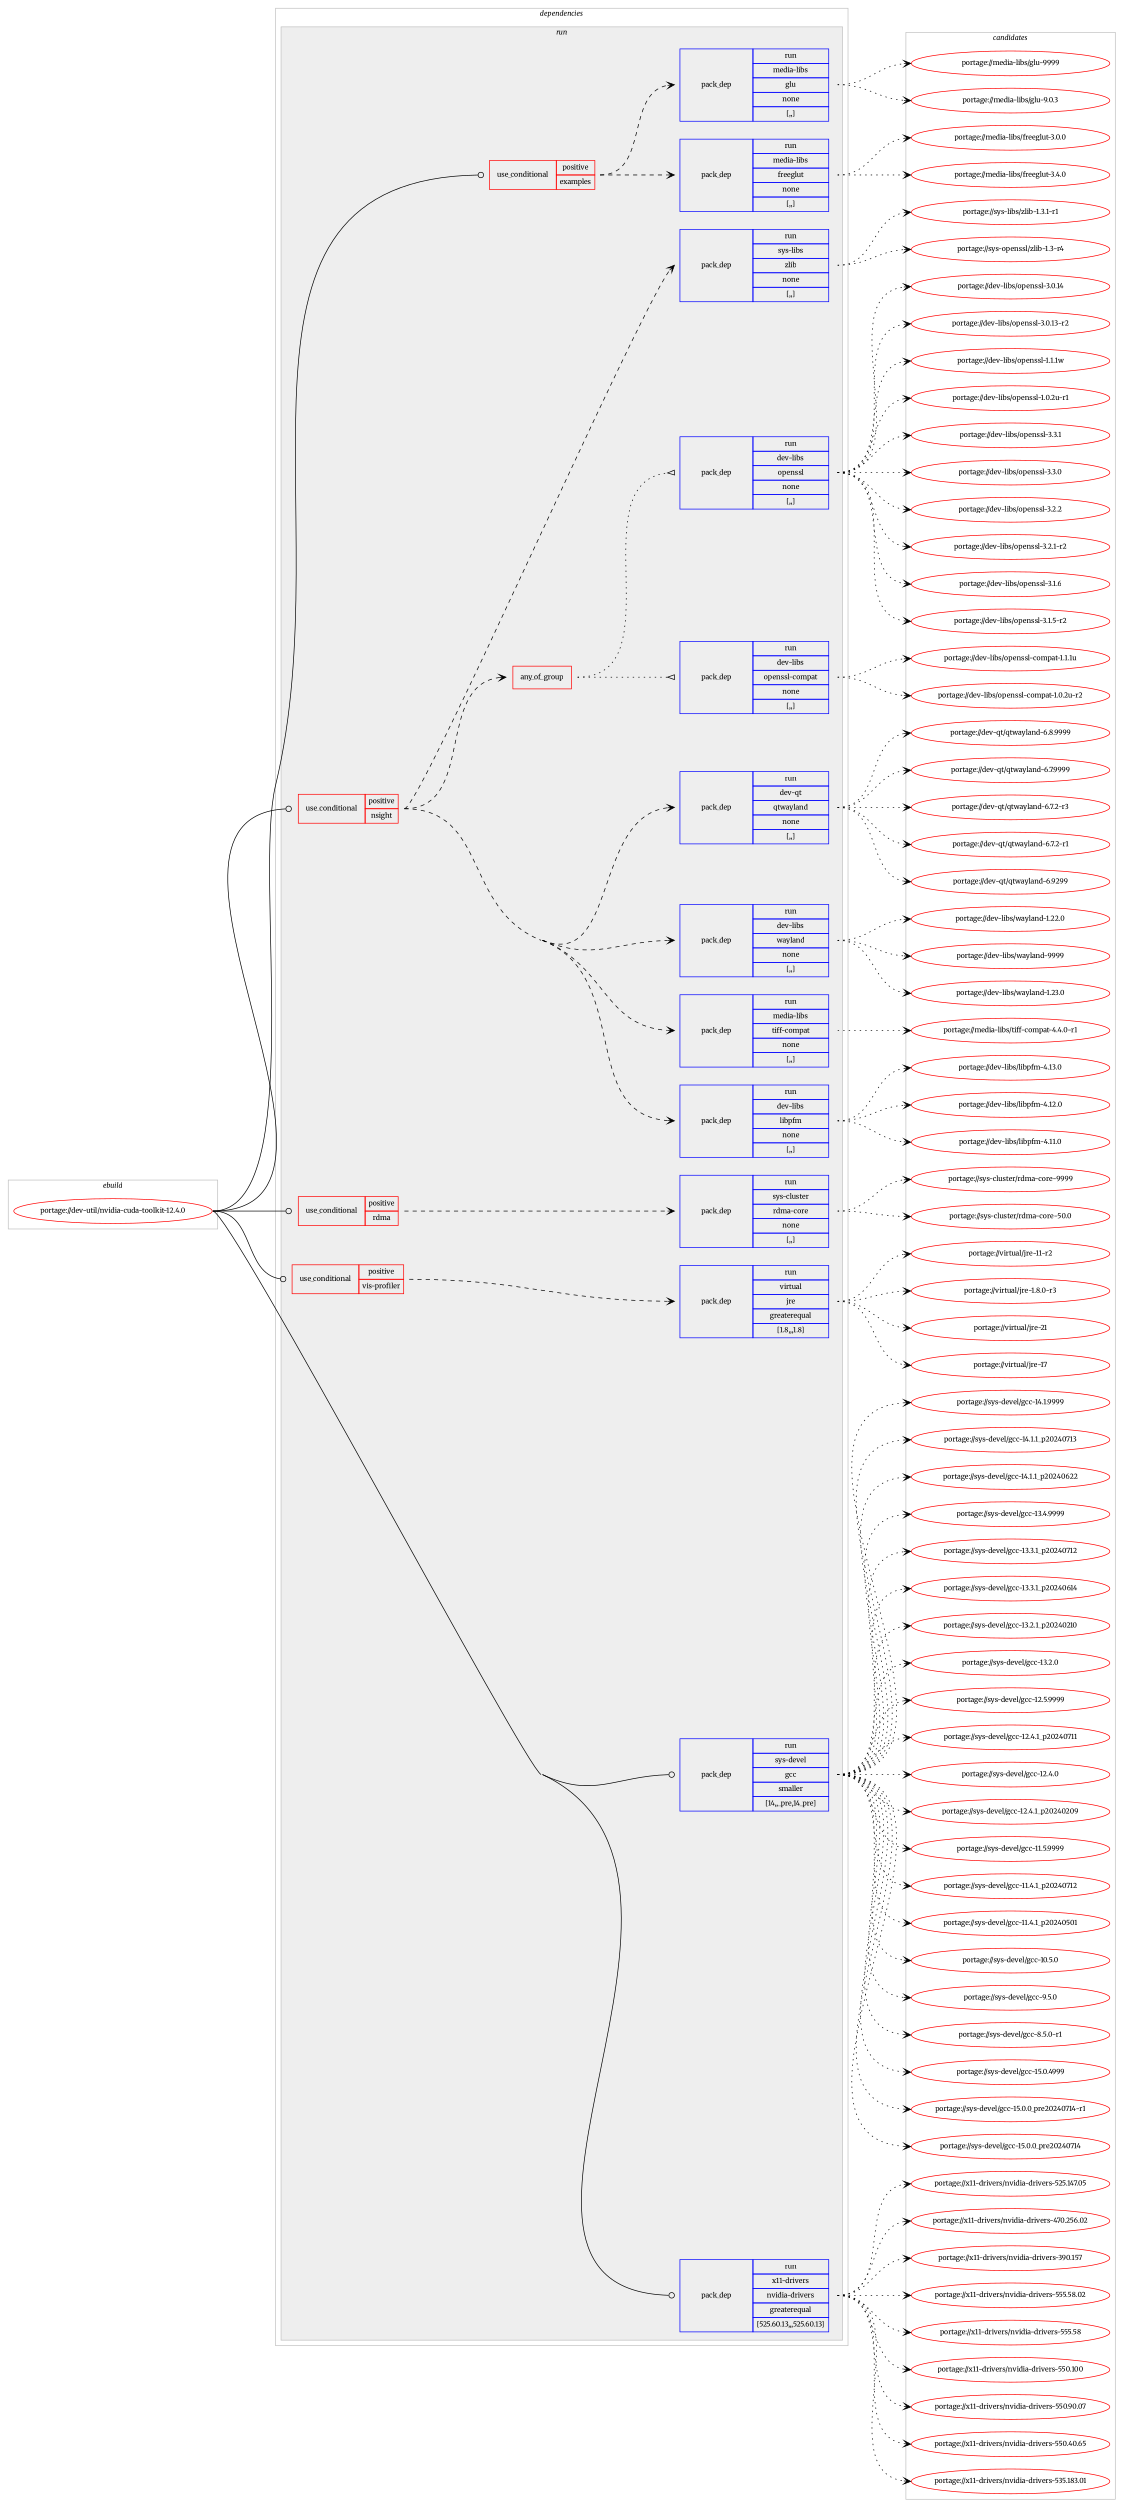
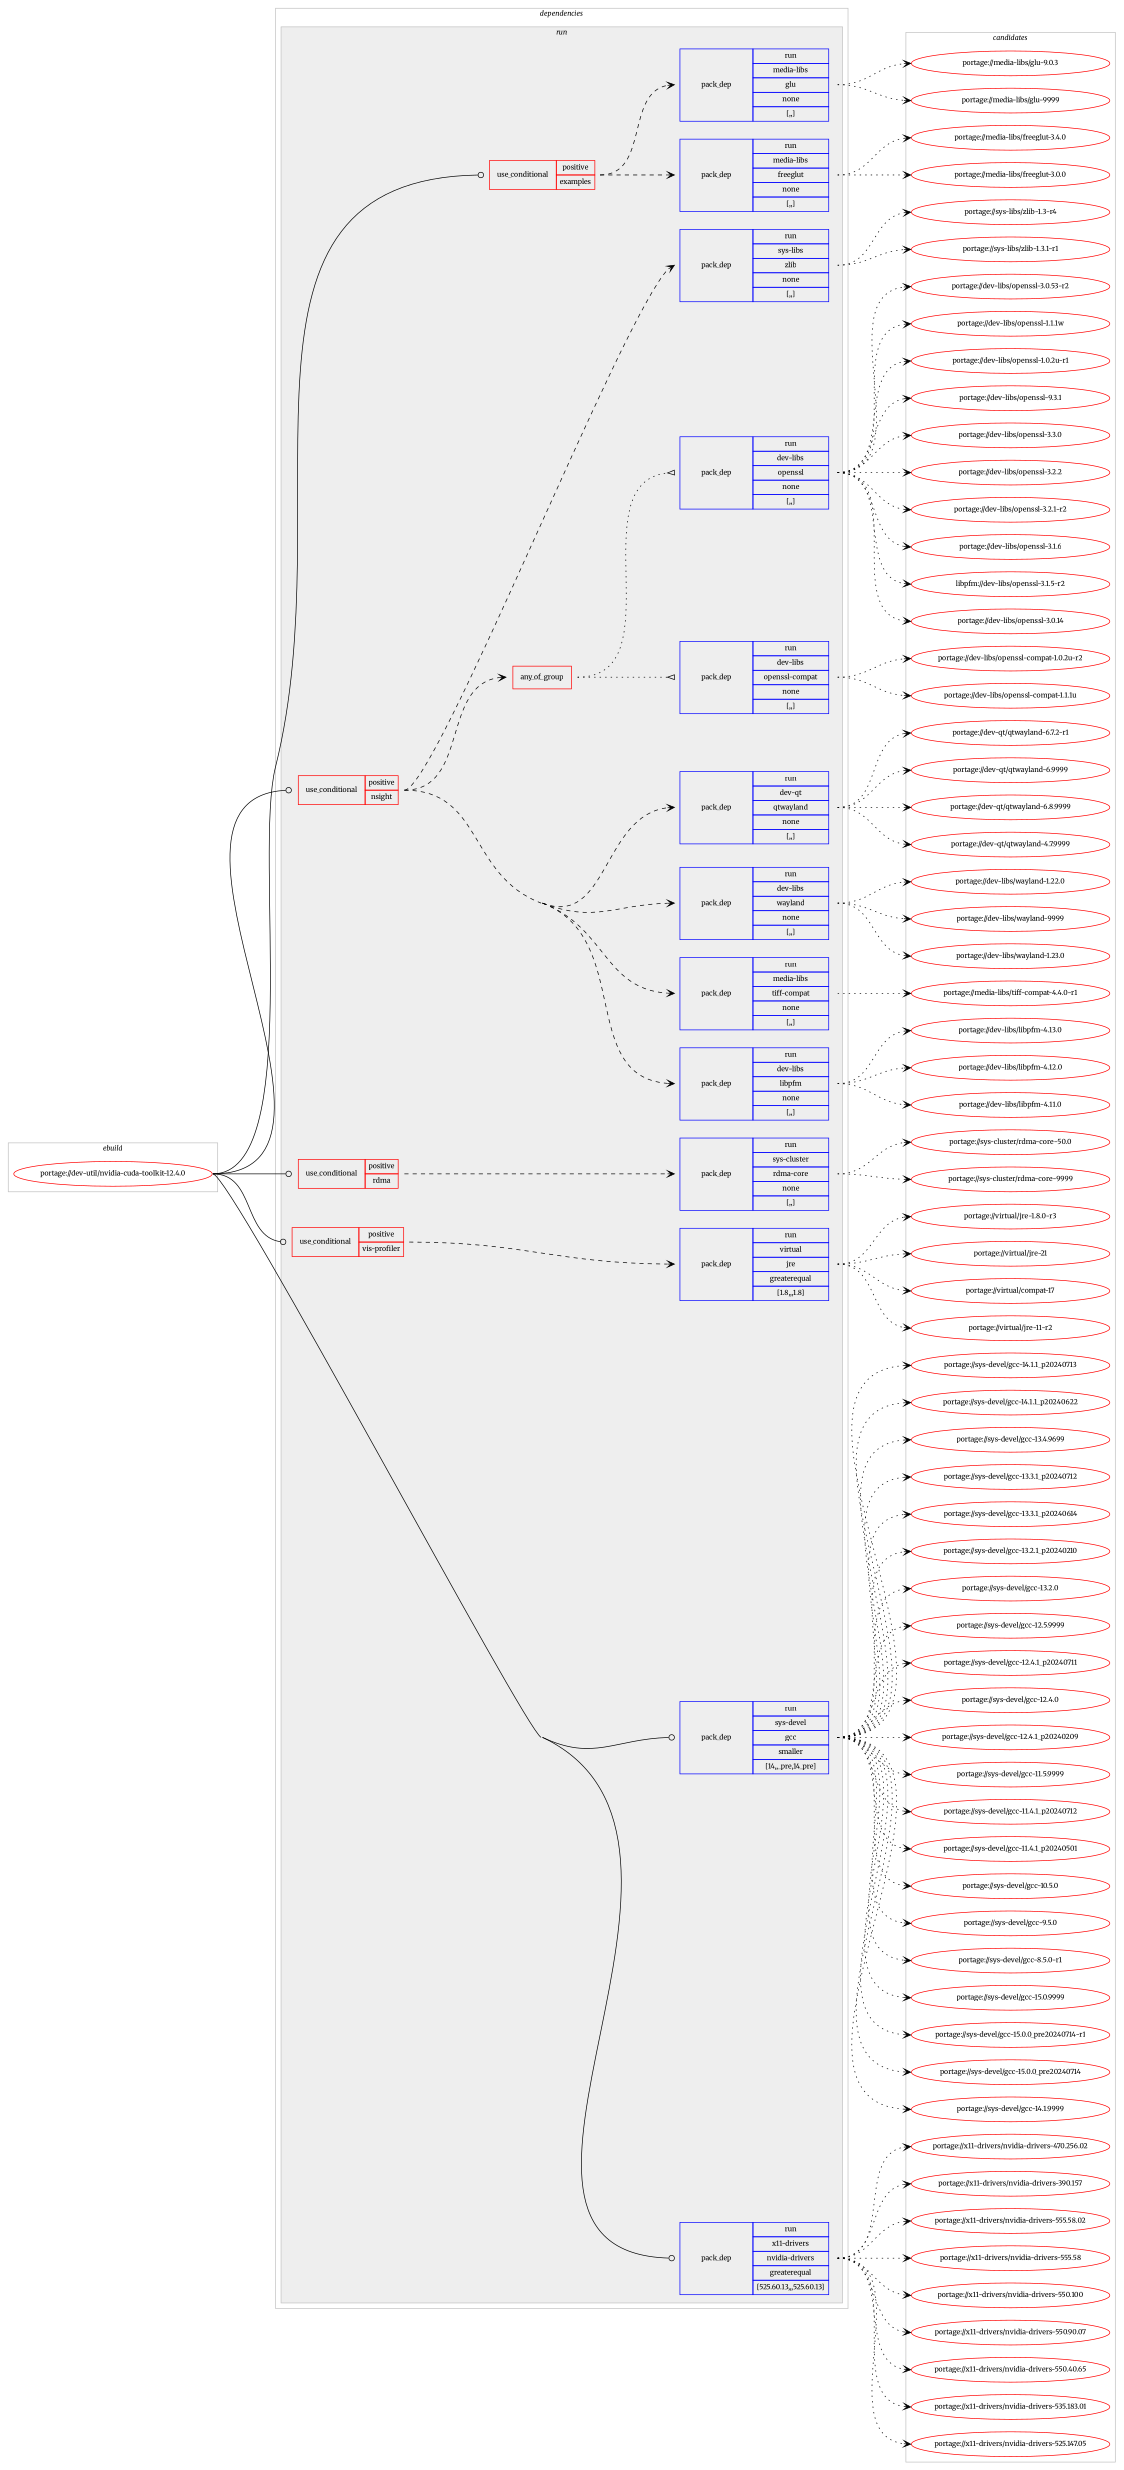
(1011, 249) -> (1011, 212)
(1011, 324) -> (1011, 287)
(1011, 435) -> (1011, 398)
(1011, 621) -> (1011, 584)
(1011, 770) -> (1011, 845)
(1011, 807) -> none
(1011, 882) -> (1011, 770)
(1011, 1365) -> (1011, 1291)
(1011, 1514) -> (1011, 1440)
(1011, 2072) -> (1011, 1998)
